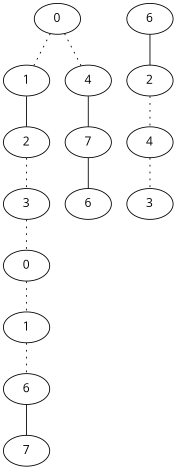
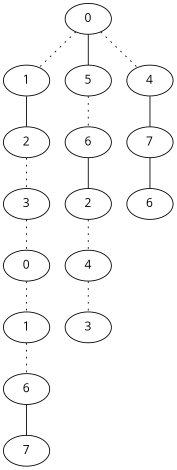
none -> (88, 81)
